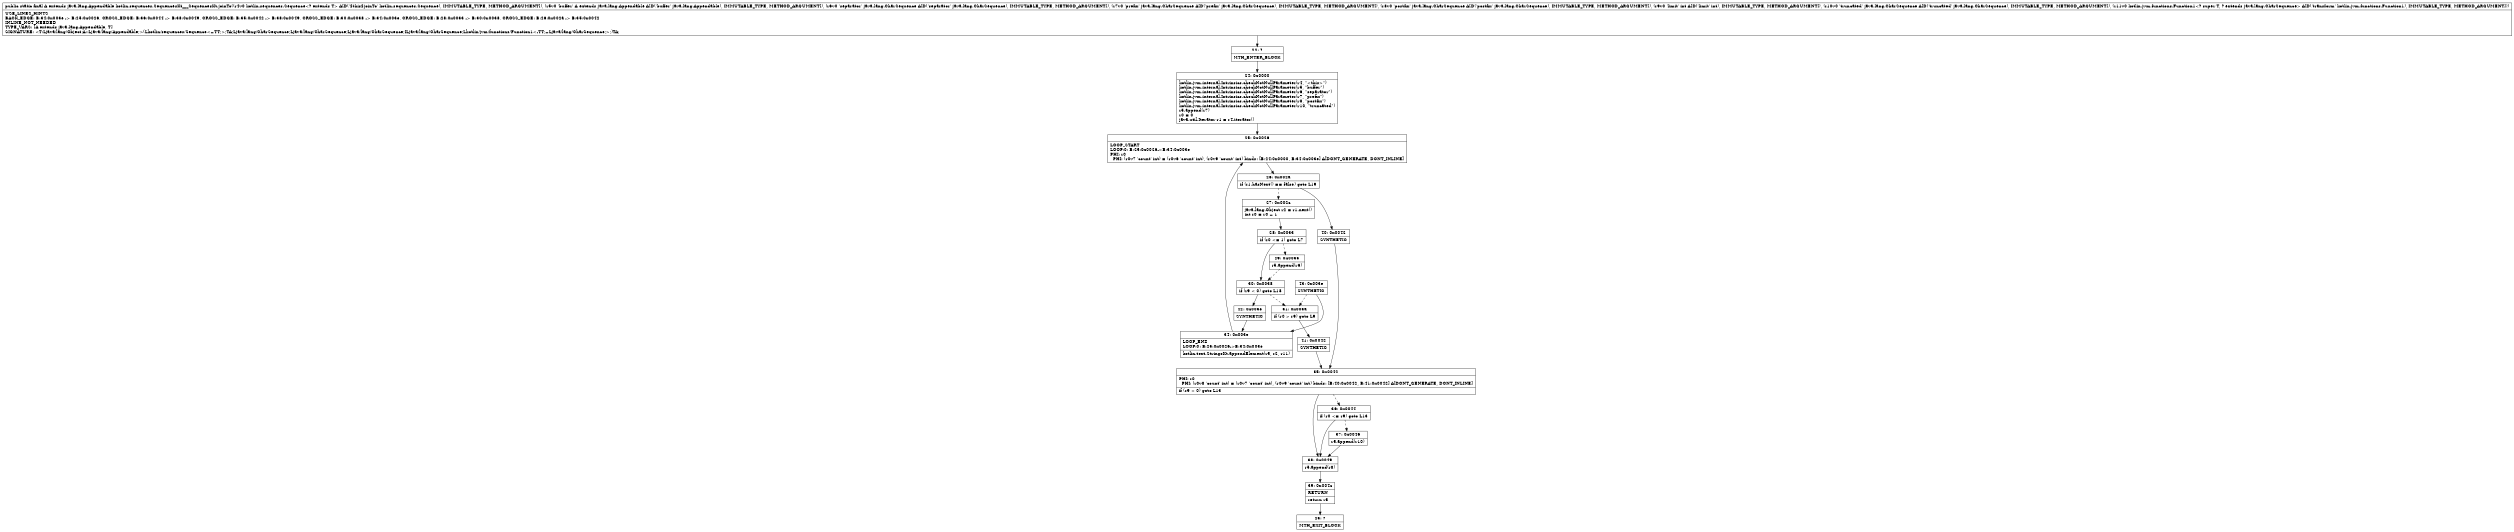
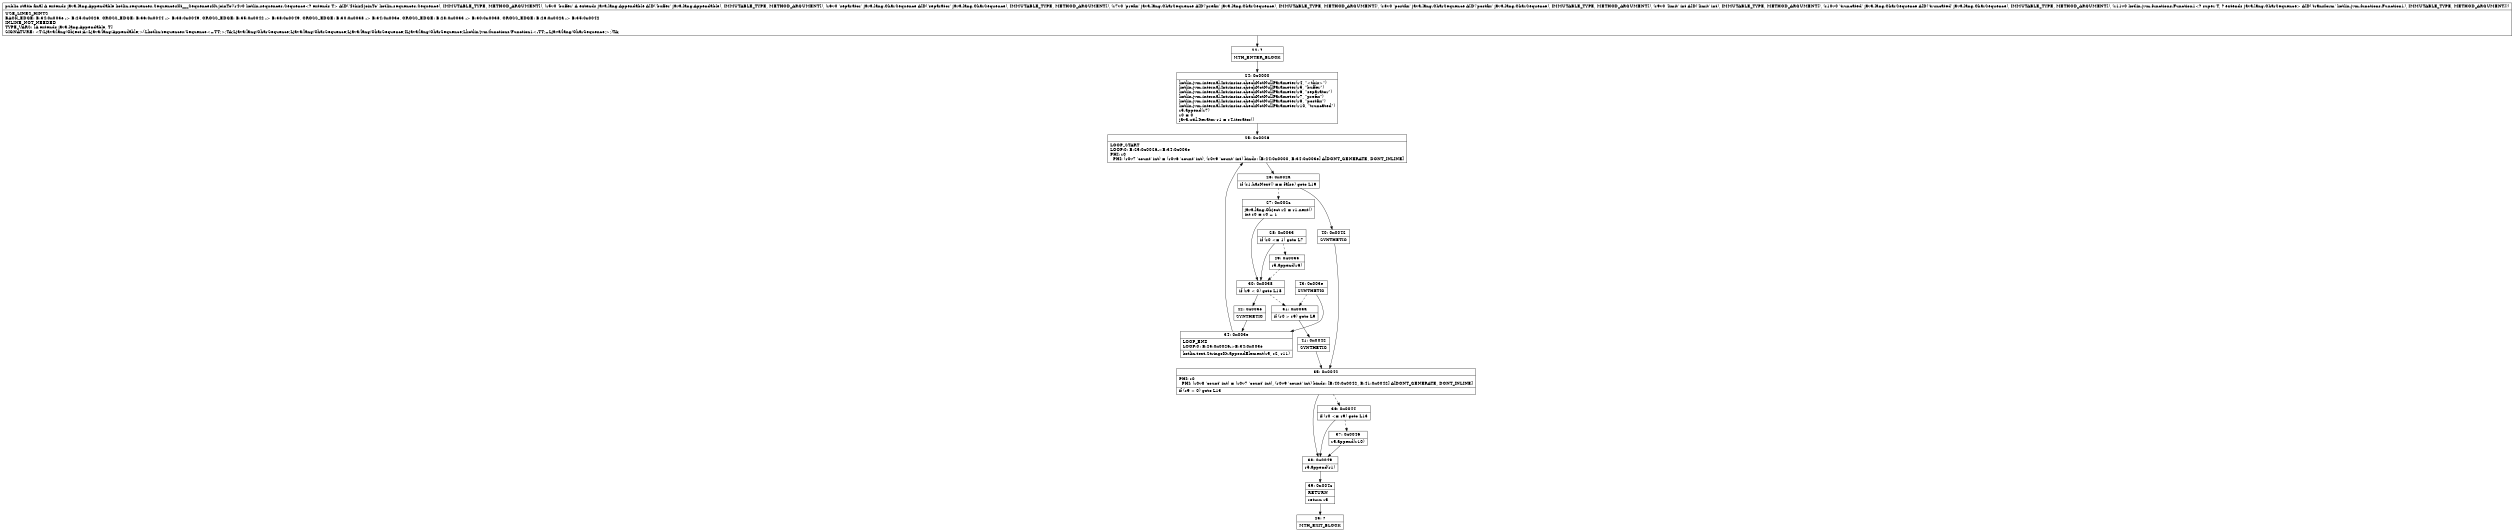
(1280, 222) -> (1251, 246)
(1320, 467) -> (1320, 467)
